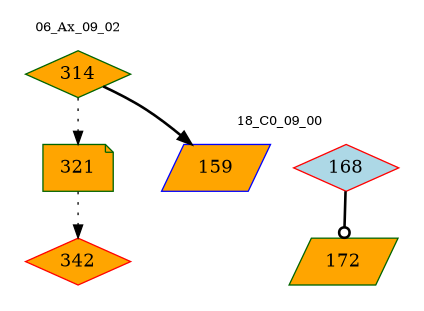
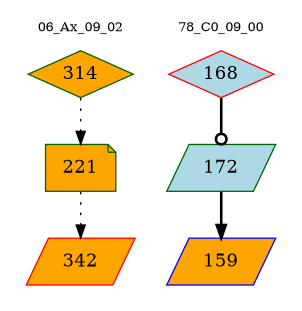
(132, 101) -> (221, 208)
(280, 122) -> (221, 28)
(78, 168) -> (81, 168)
(78, 262) -> (81, 262)
(344, 262) -> (221, 168)
